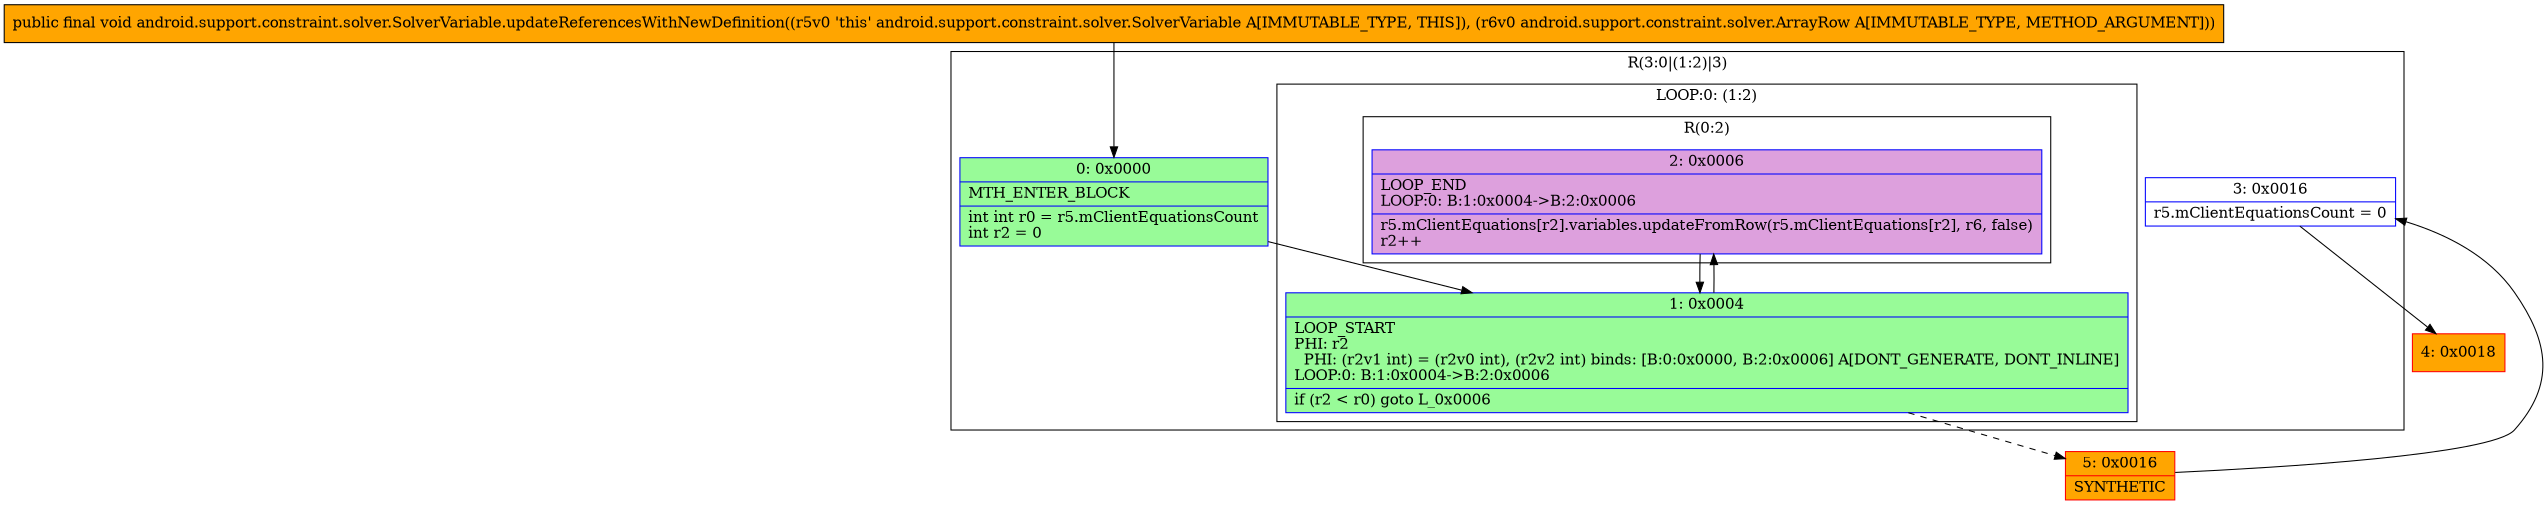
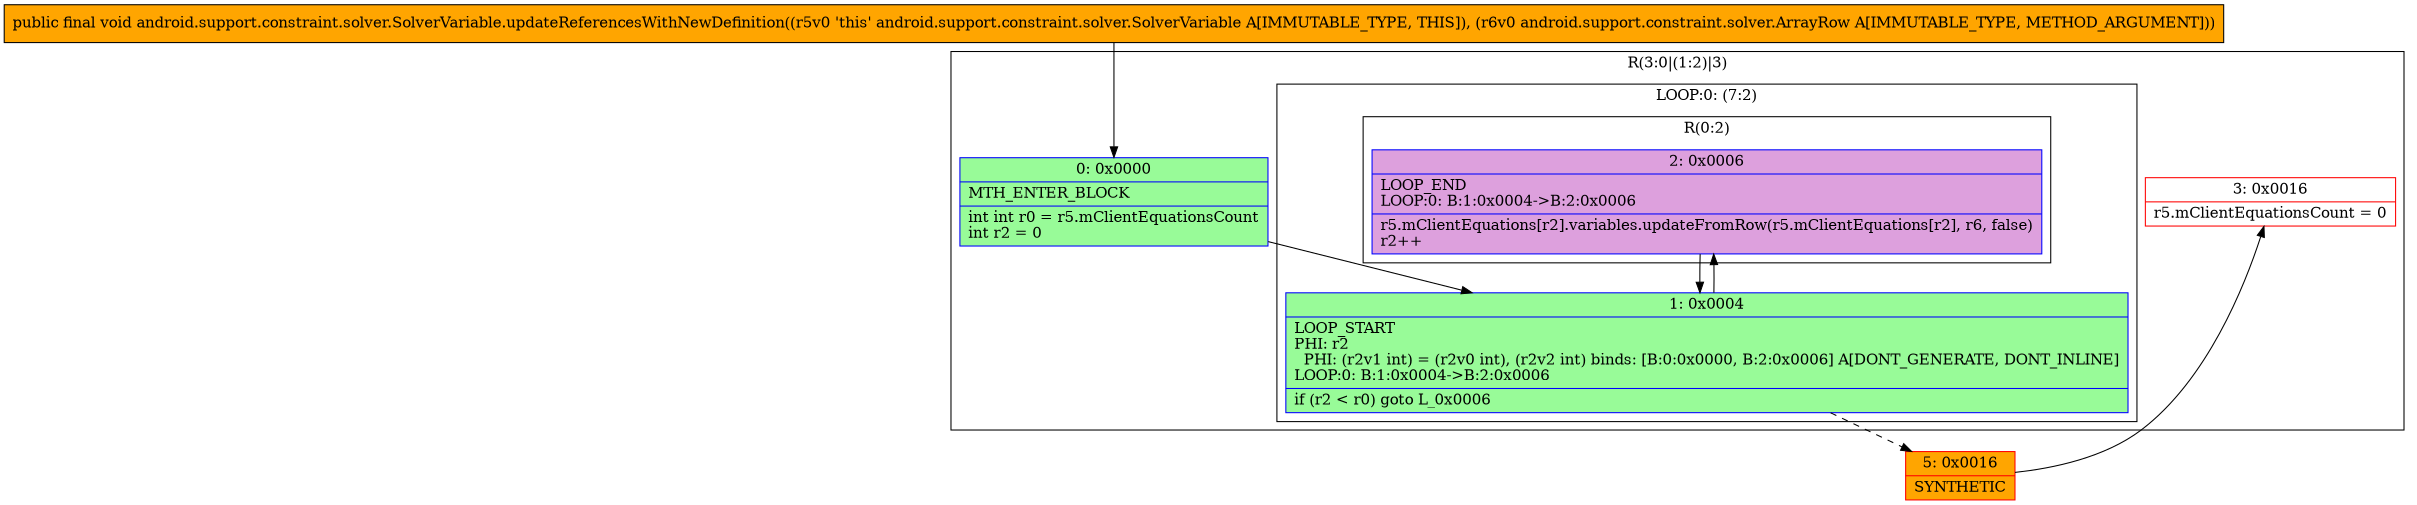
(1707, 96) -> (1707, 96)
(2270, 202) -> (2270, 202)
(2459, 353) -> none
